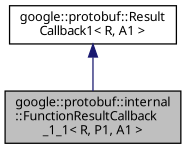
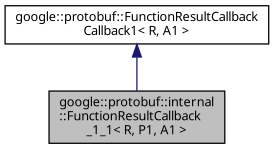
(93, 25) -> (137, 25)
